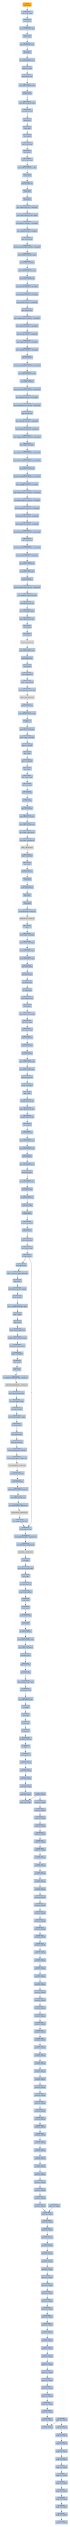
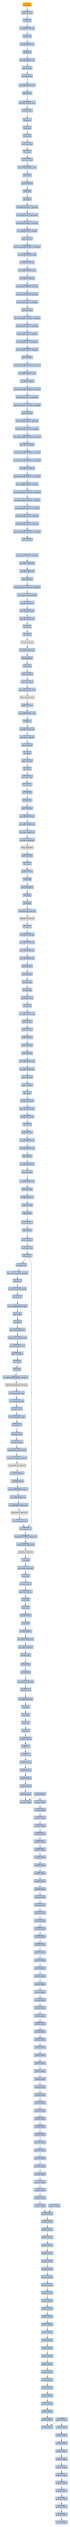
(27, 547) -> none
